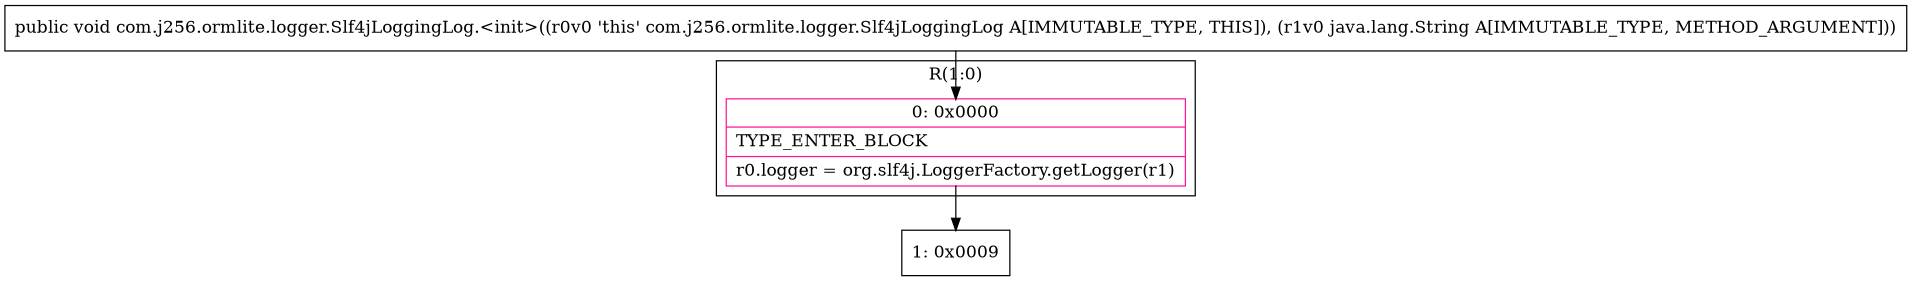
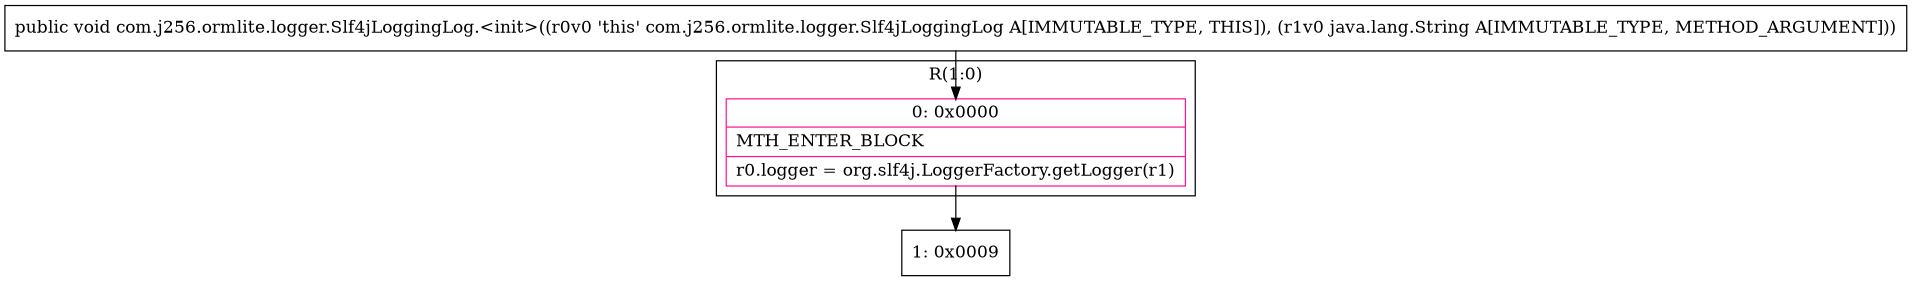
(832, 141) -> (831, 141)
